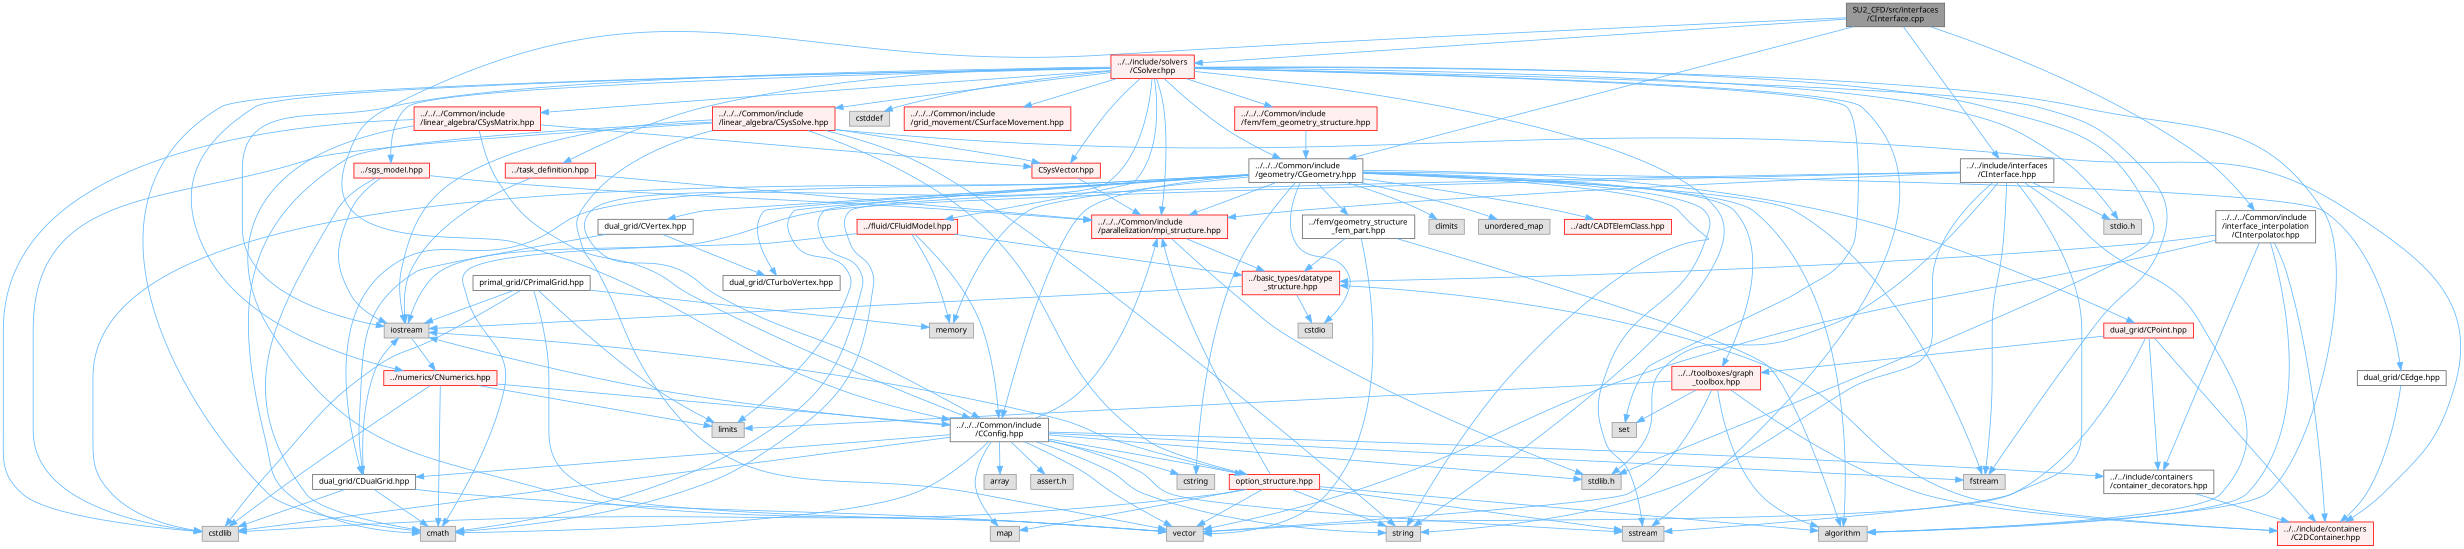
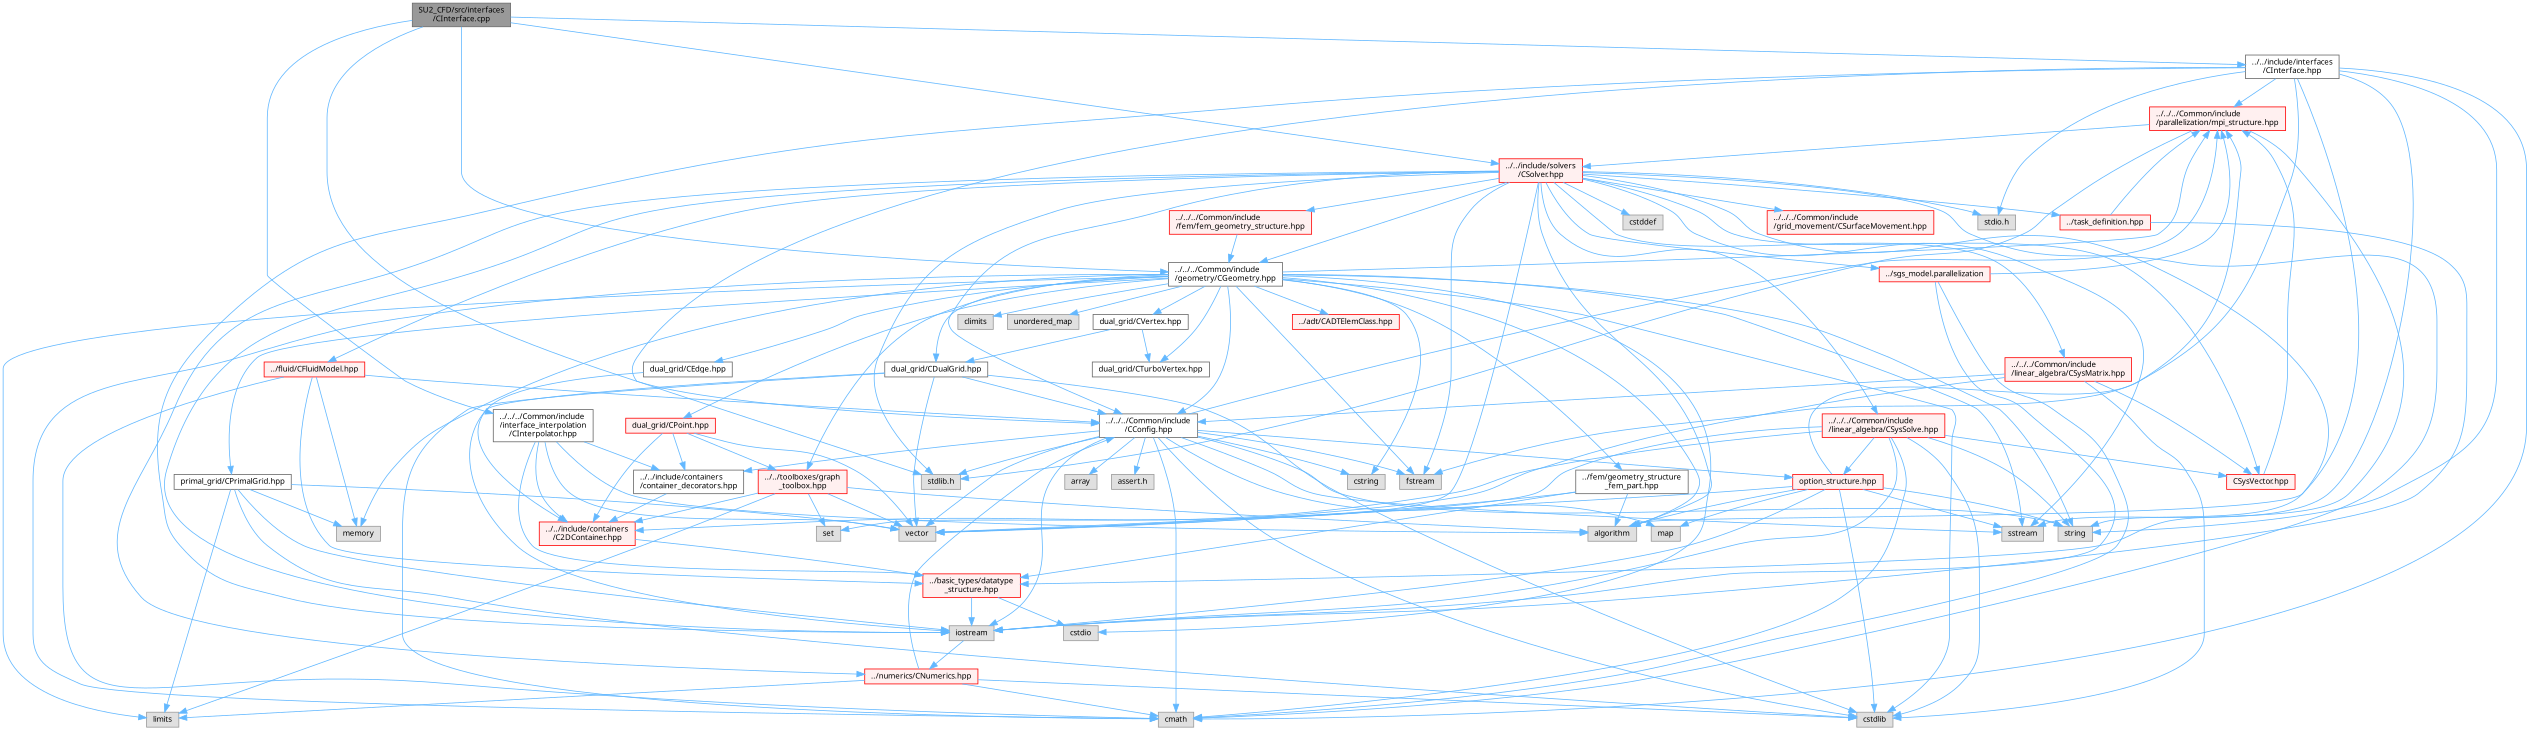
(1166, 142) -> (1870, 145)
(392, 171) -> (1935, 274)
none -> (654, 310)
(687, 456) -> (1030, 394)
